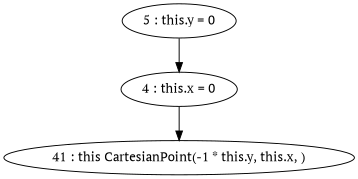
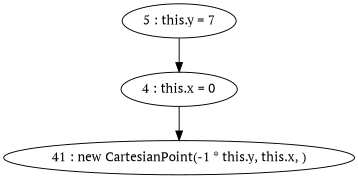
(179, 21) -> (179, 21)
(179, 158) -> (179, 158)
